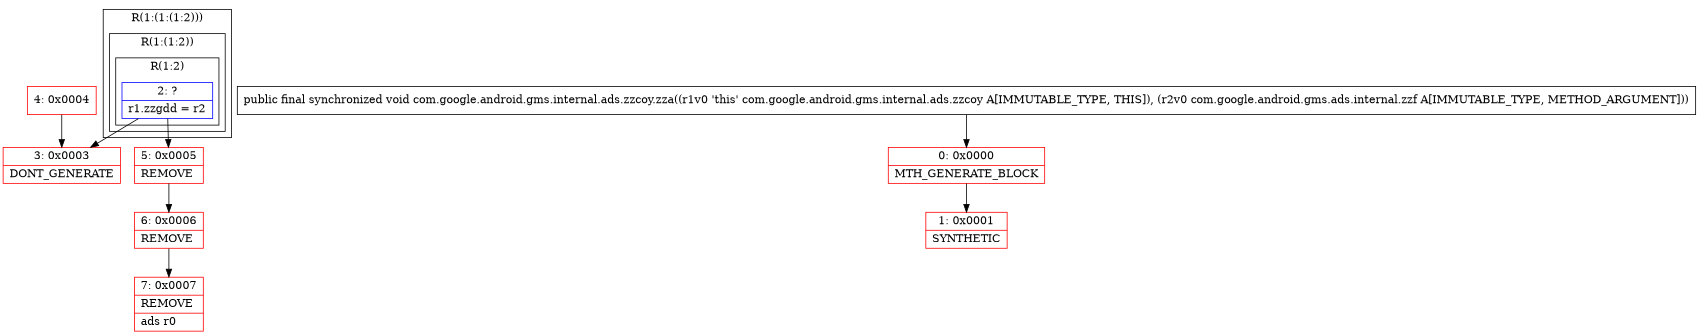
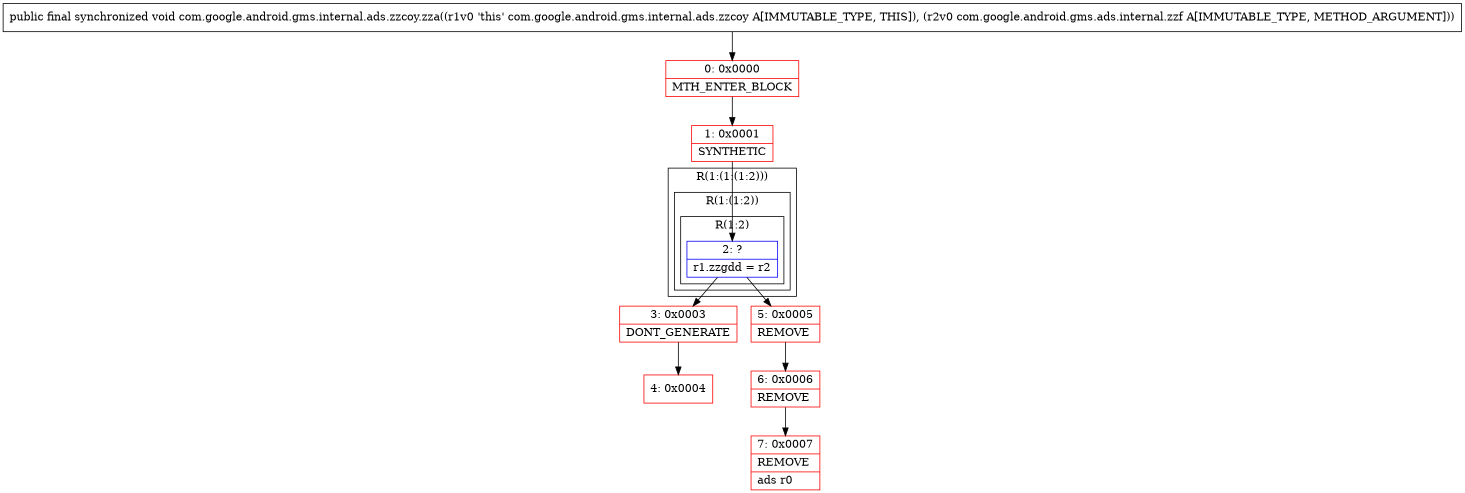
(62, 127) -> (678, 355)
(966, 174) -> (732, 87)
none -> (732, 197)
